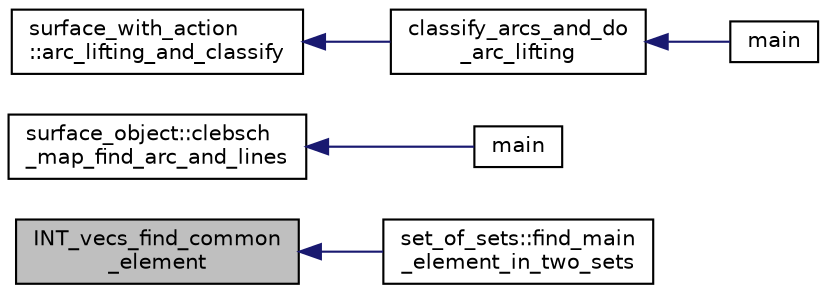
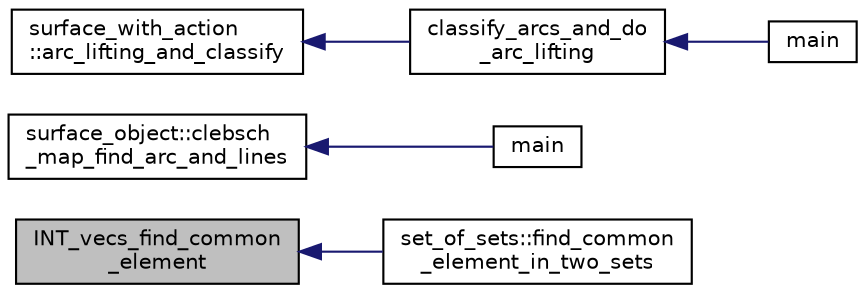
(518, 252) -> (538, 252)
